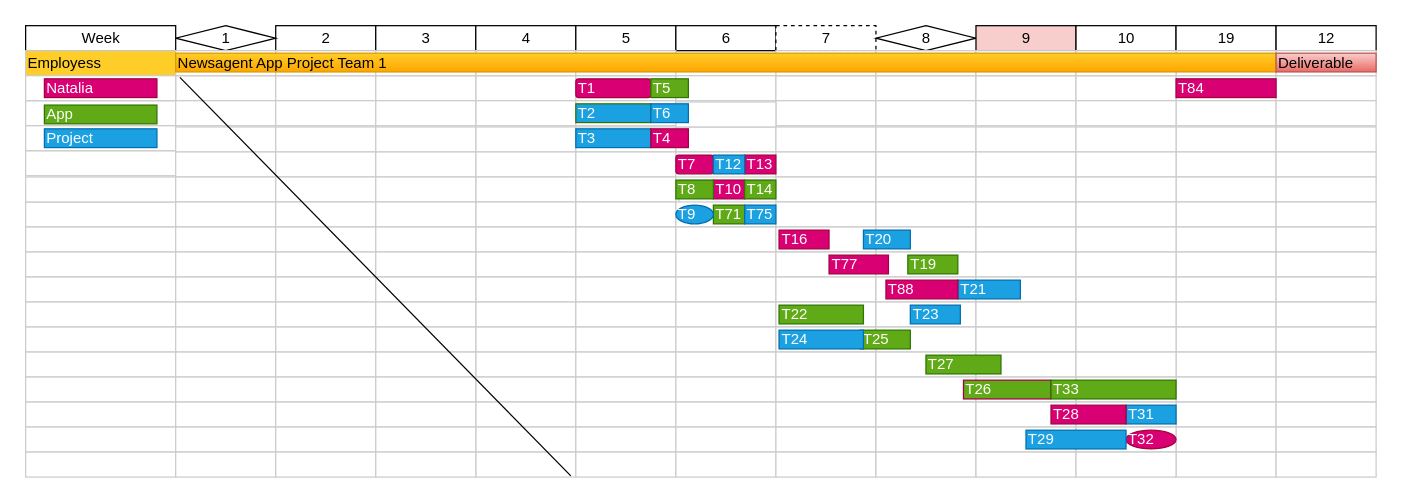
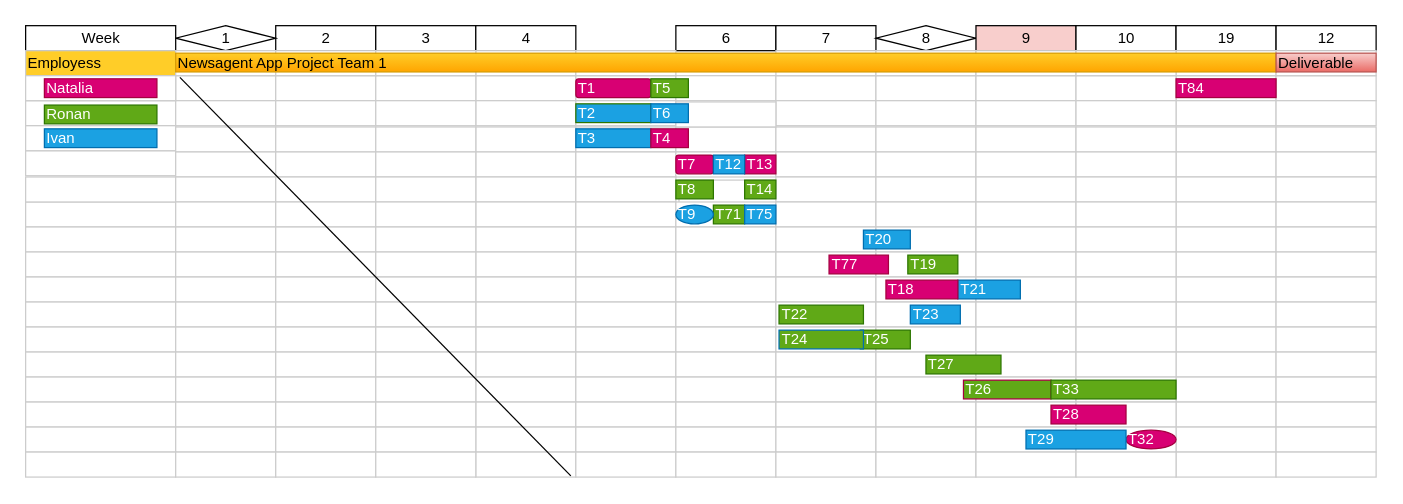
(626, 38) -> none
(826, 38) -> (826, 38)
(59, 114) -> (68, 114)
(76, 138) -> (64, 138)
(729, 189) -> none
(804, 239) -> none
(901, 289) -> (901, 289)
(821, 339) -> (821, 339)
(1151, 414) -> none
